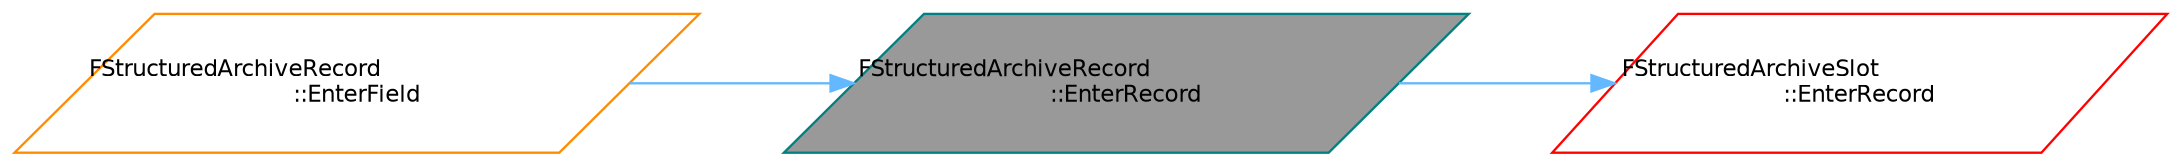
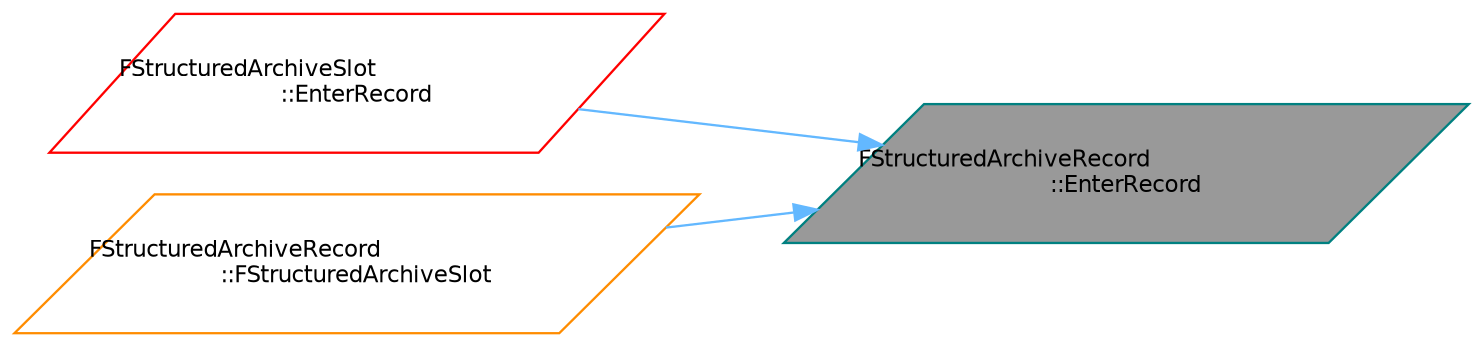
(357, 83) -> (357, 264)
(1495, 83) -> (719, 126)
